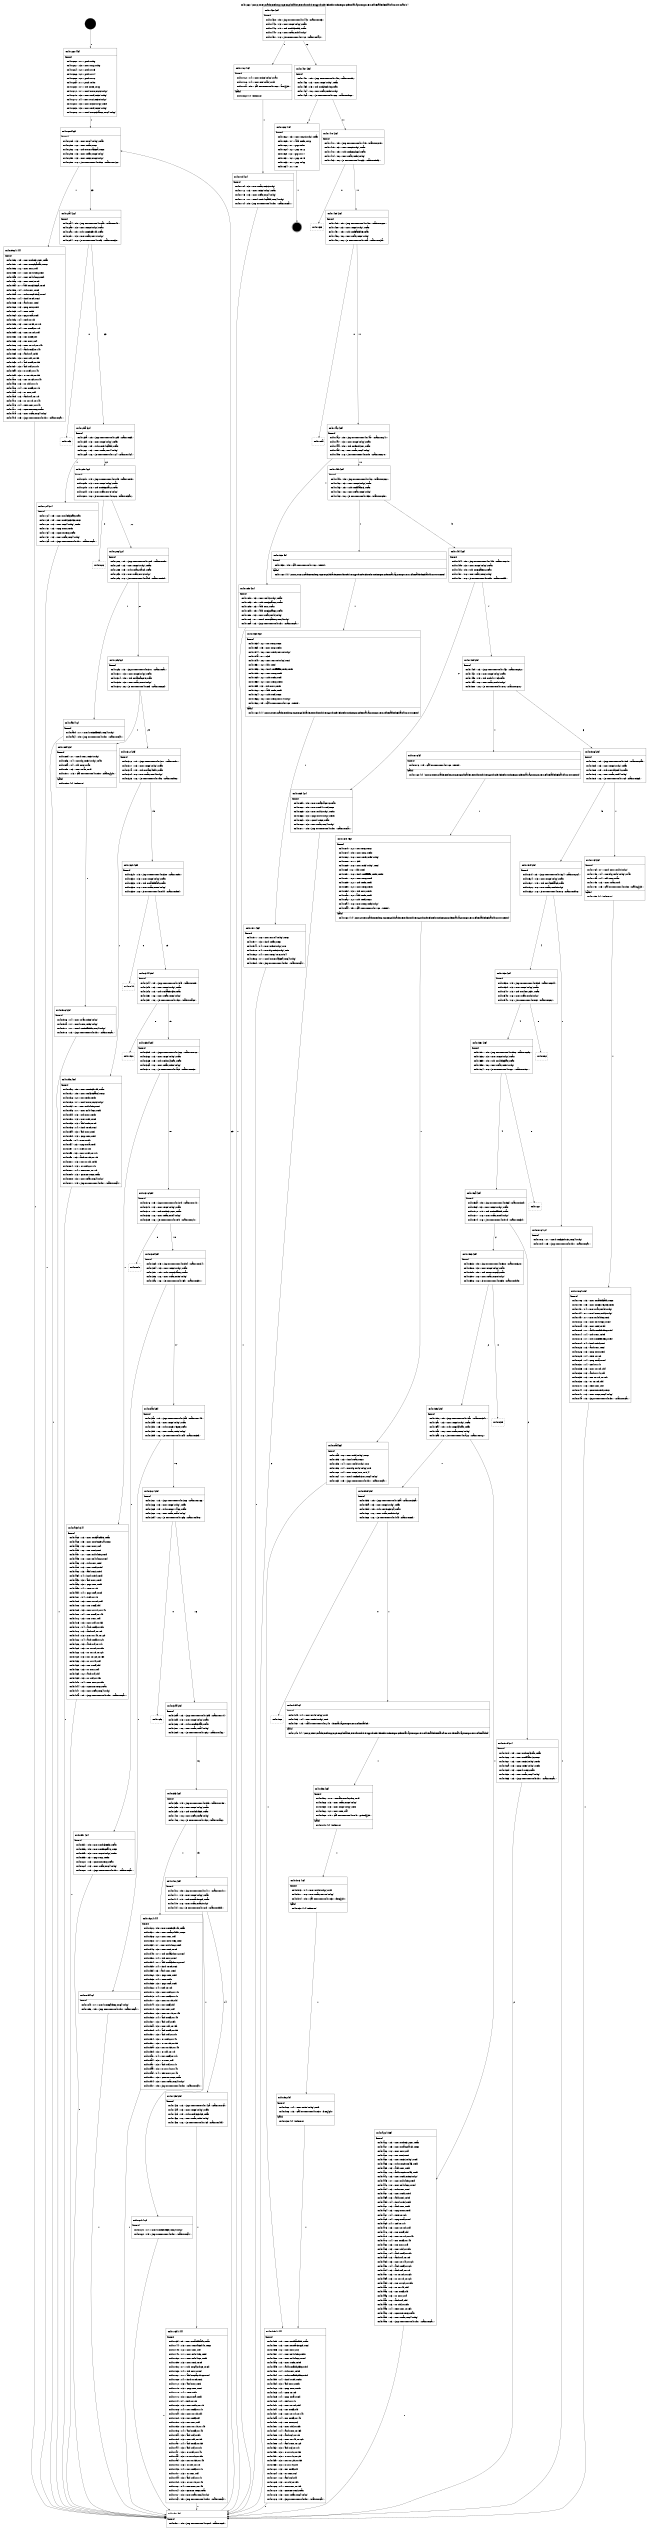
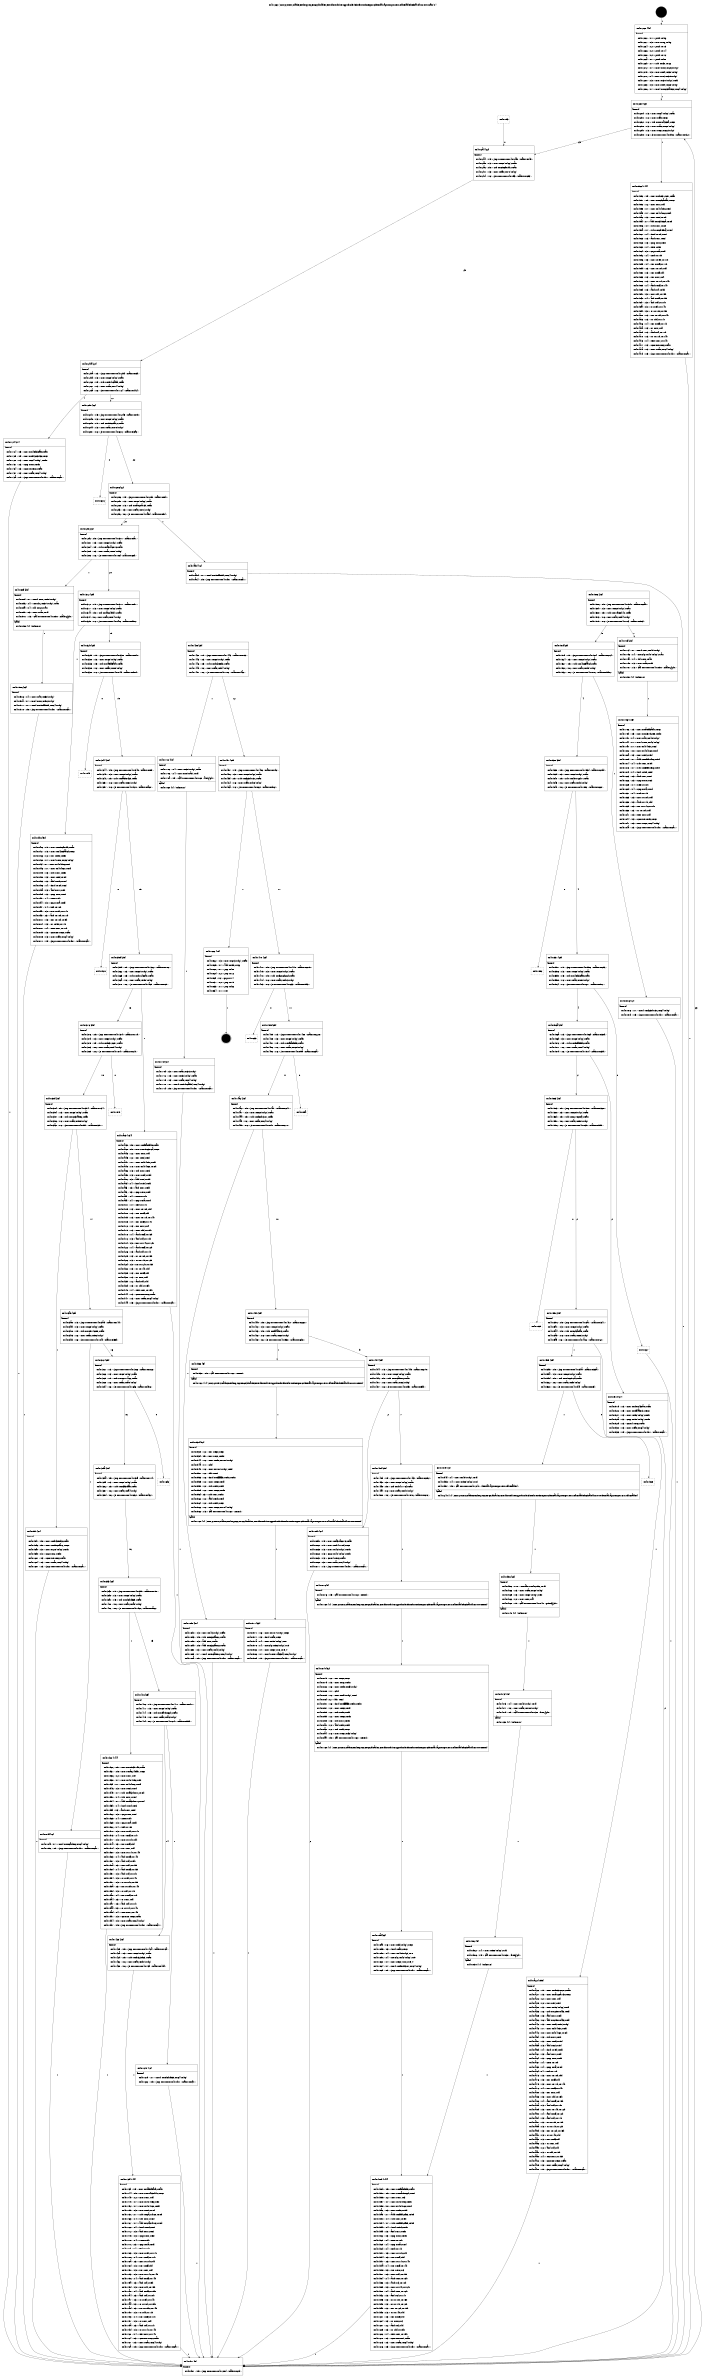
(78, 340) -> (504, 134)
(554, 719) -> none
(584, 2126) -> (670, 2061)
